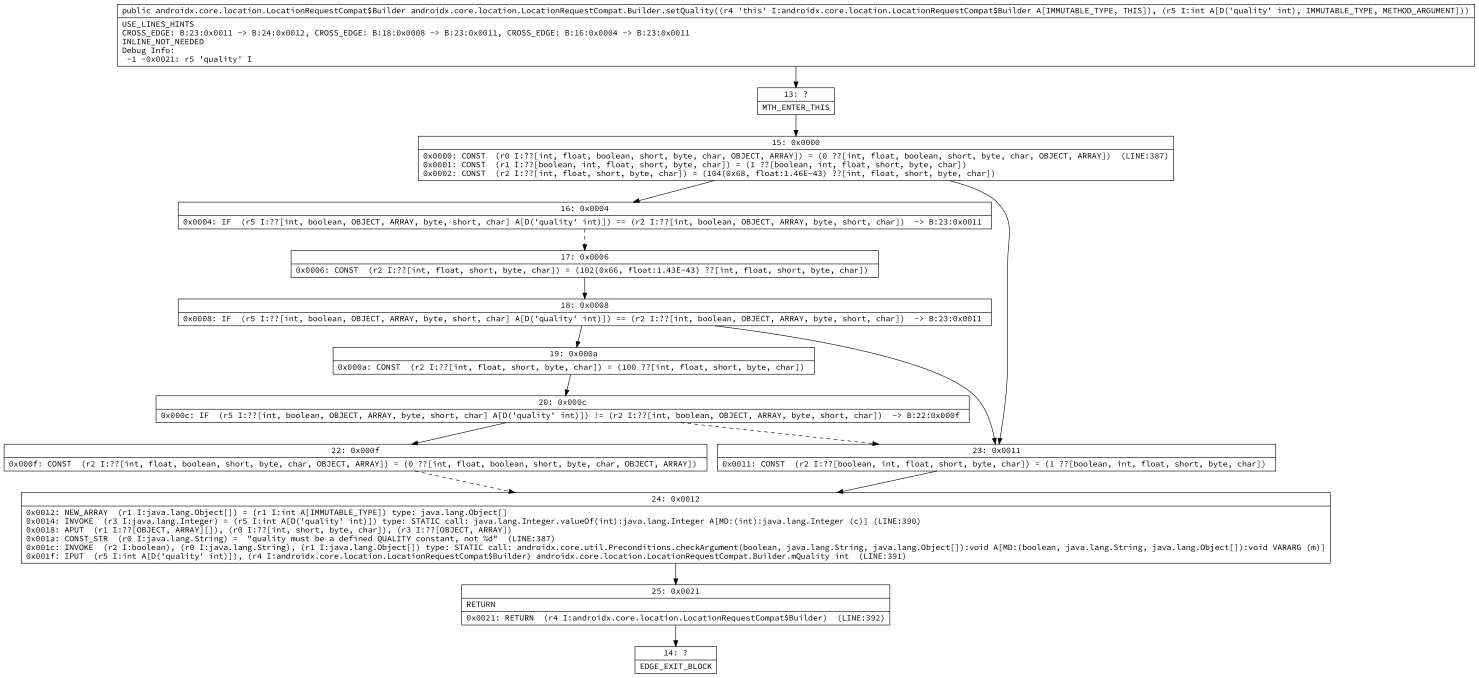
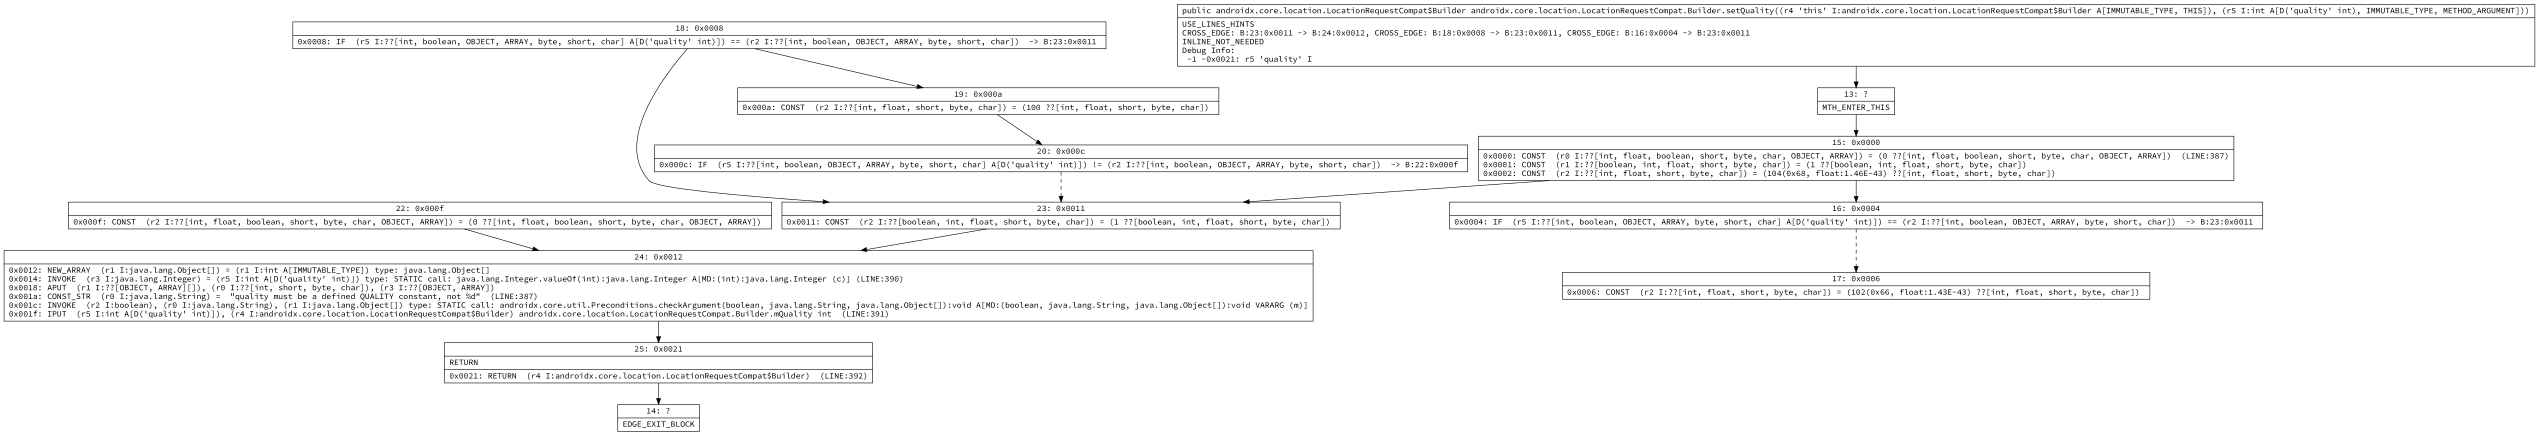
(585, 285) -> none
(462, 433) -> none
(462, 481) -> (499, 239)
